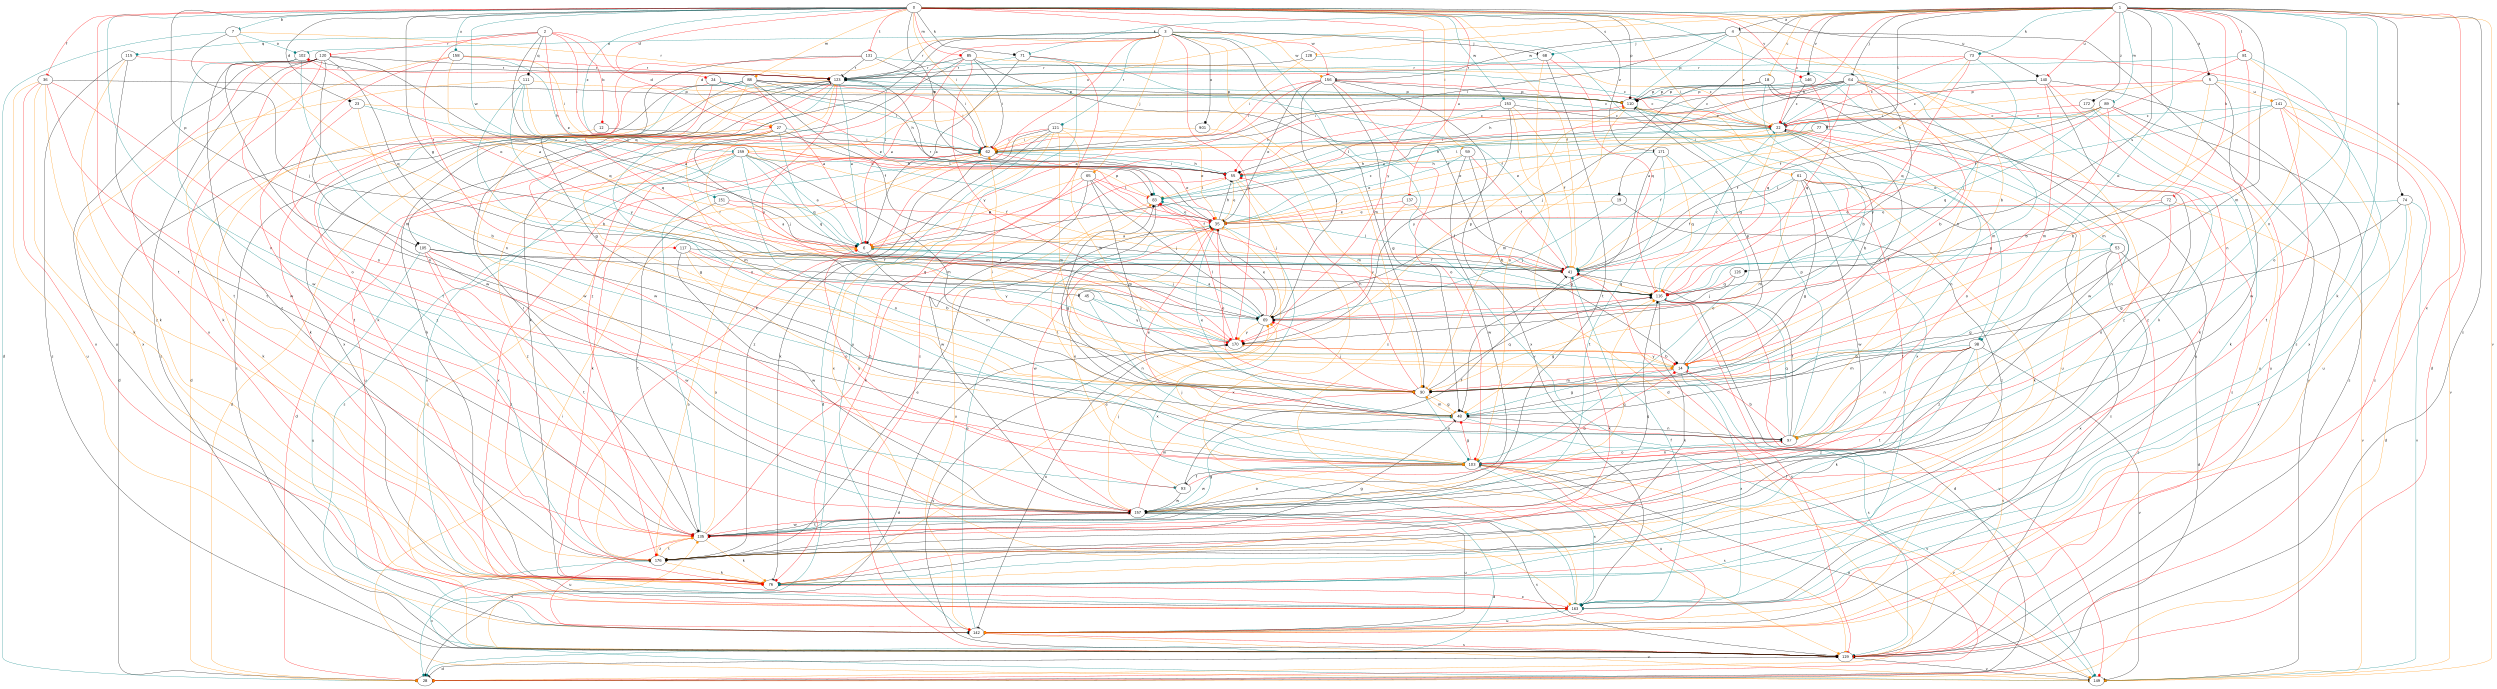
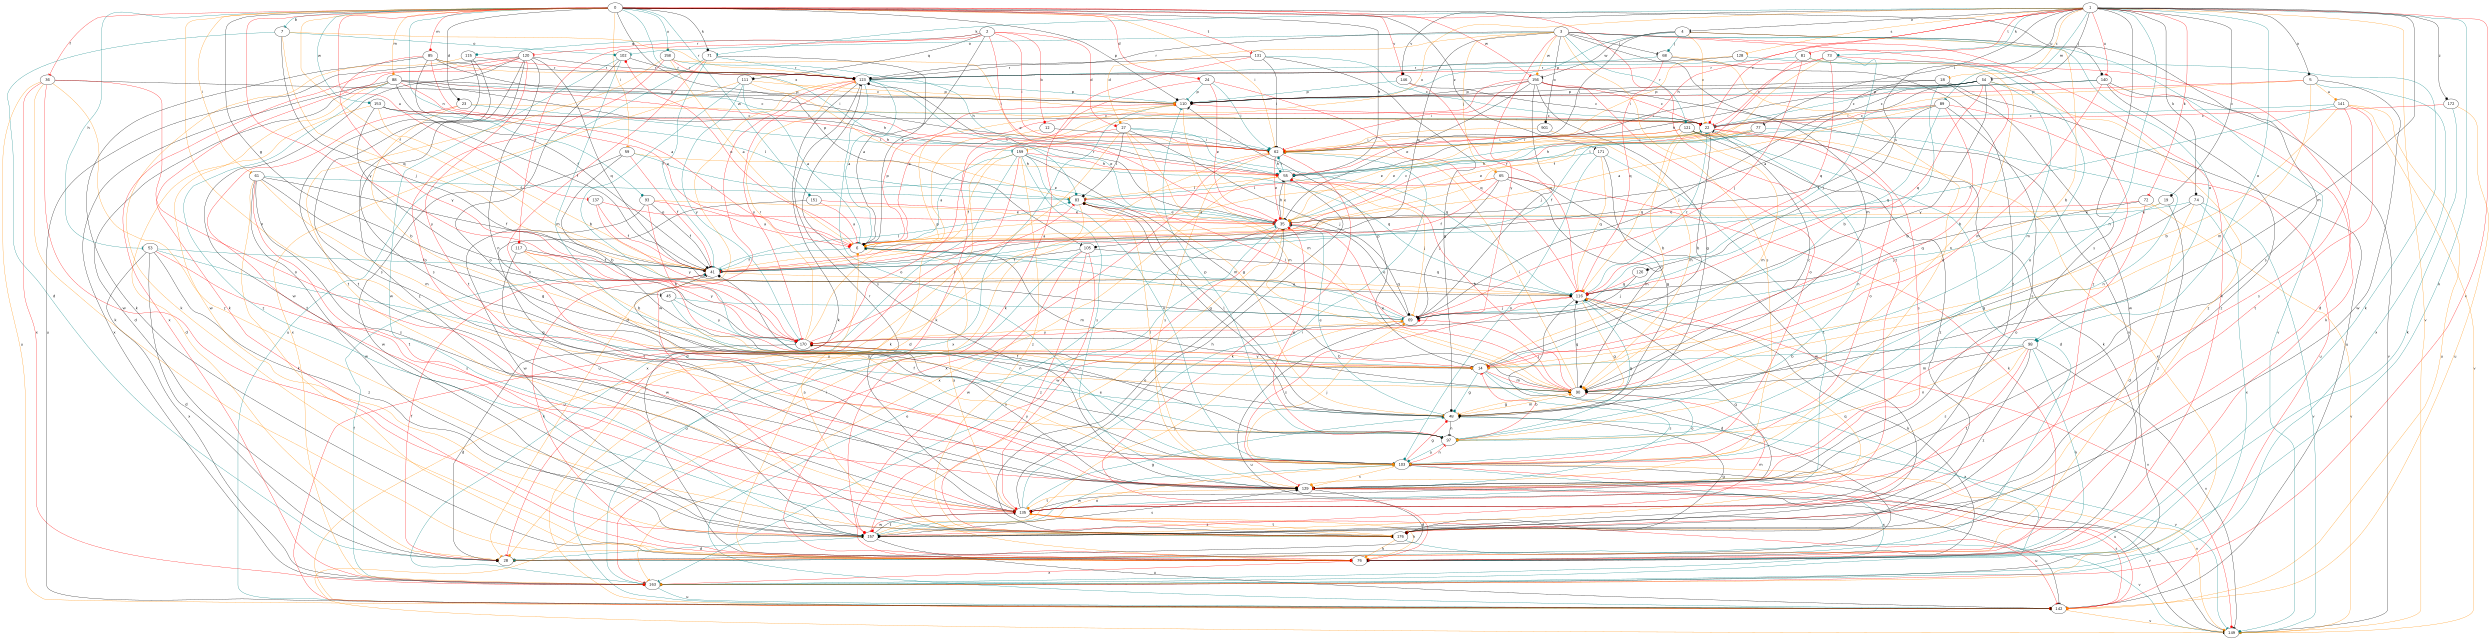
(1700, 115) -> (1445, 114)
(925, 273) -> (1211, 340)
(1324, 468) -> (992, 389)
